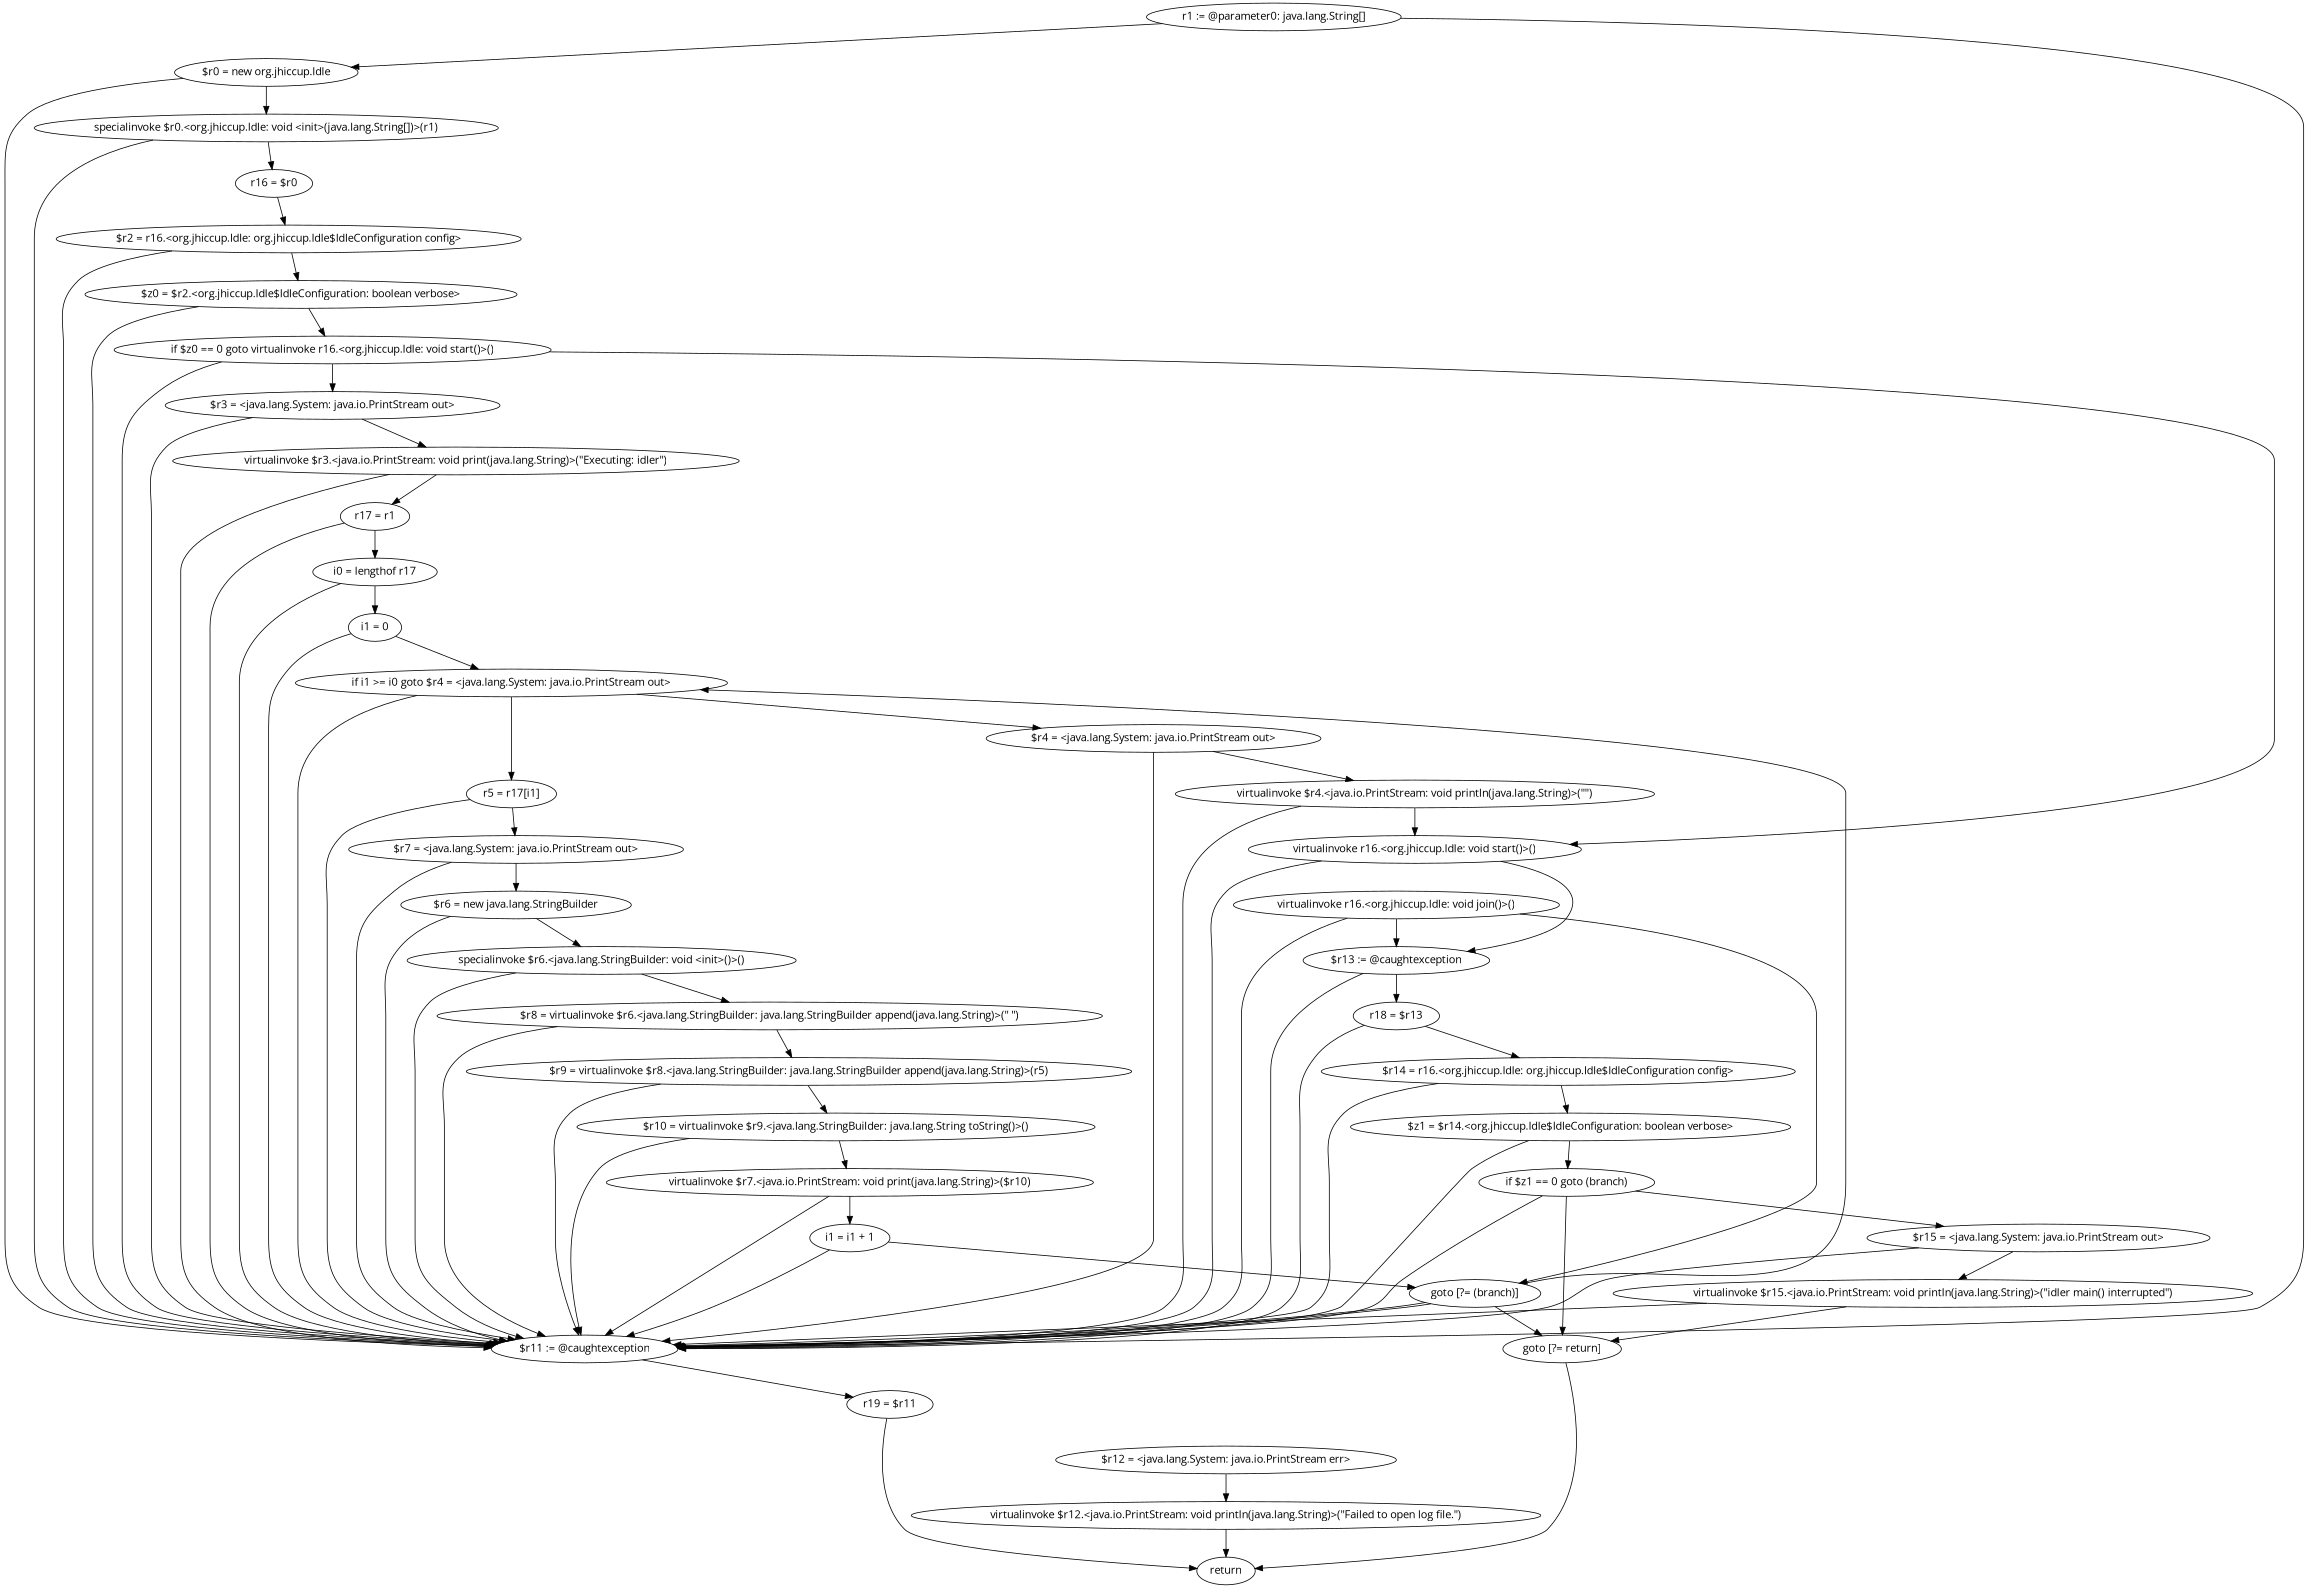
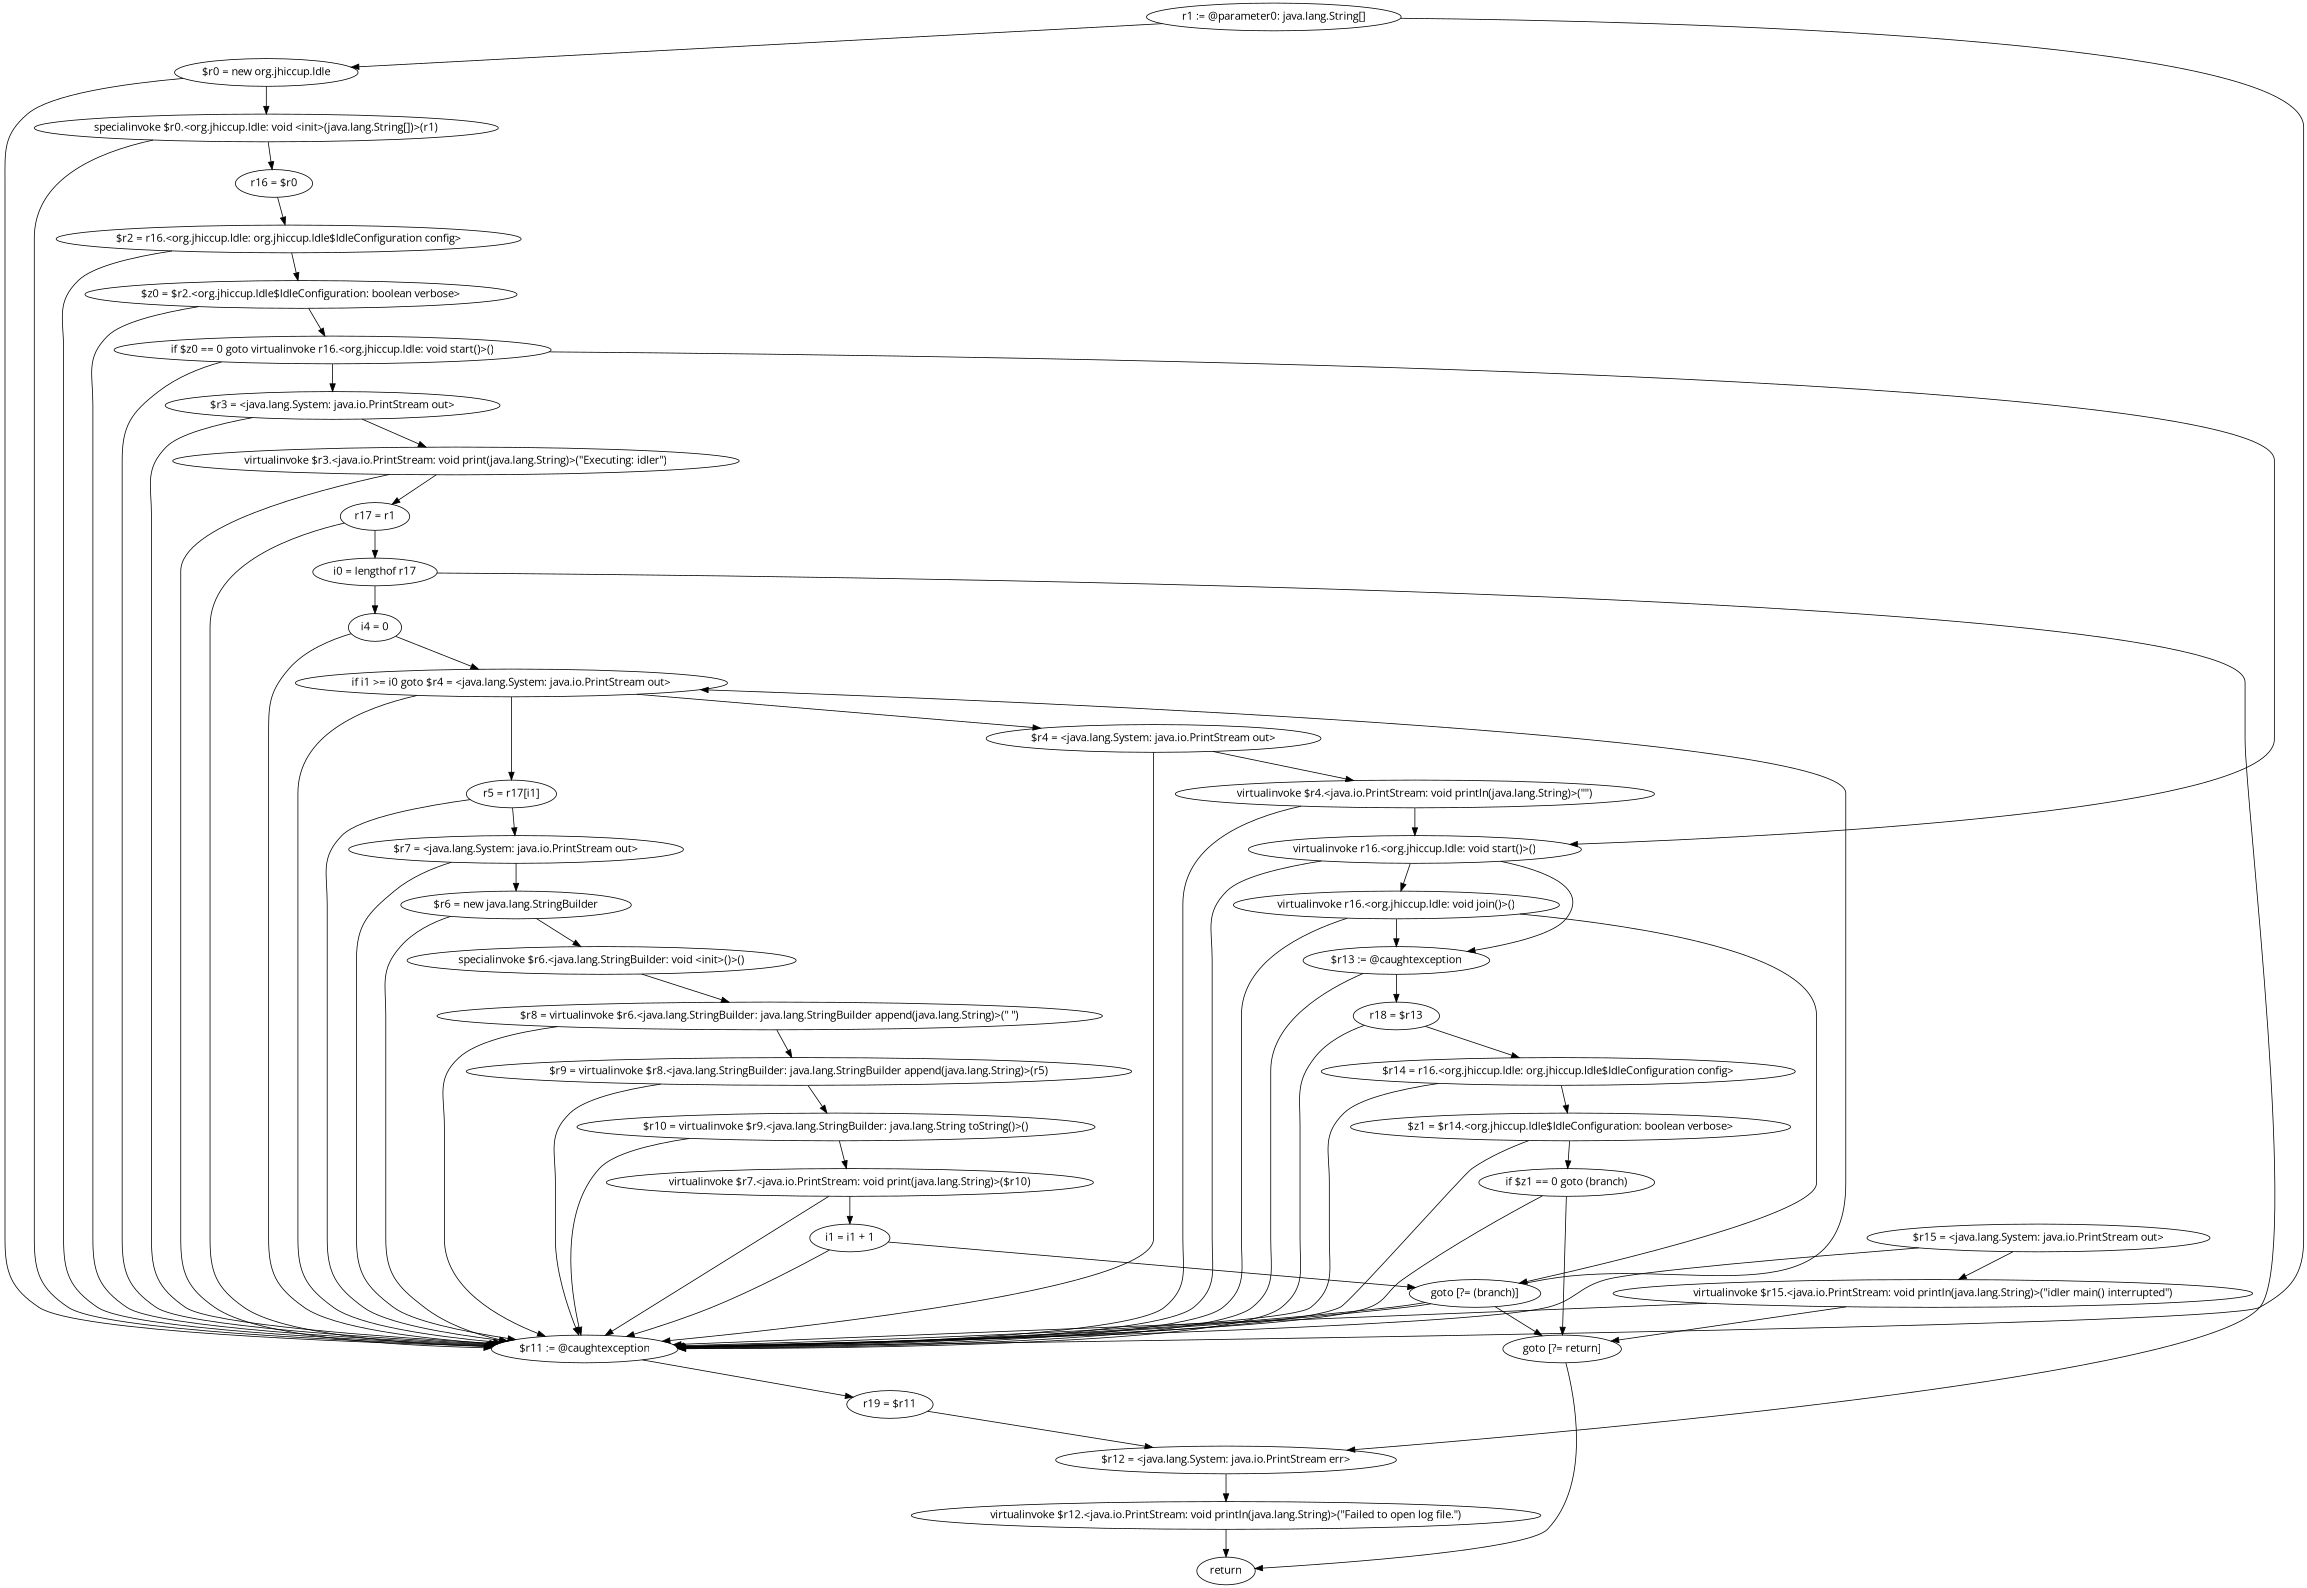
(375, 627) -> (375, 627)
none -> (1407, 874)
(239, 1035) -> (2118, 642)
(415, 1148) -> none
(1793, 1209) -> none
(988, 1550) -> (1036, 1429)
